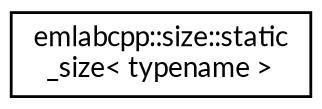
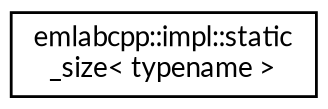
(161, 55) -> (164, 55)
